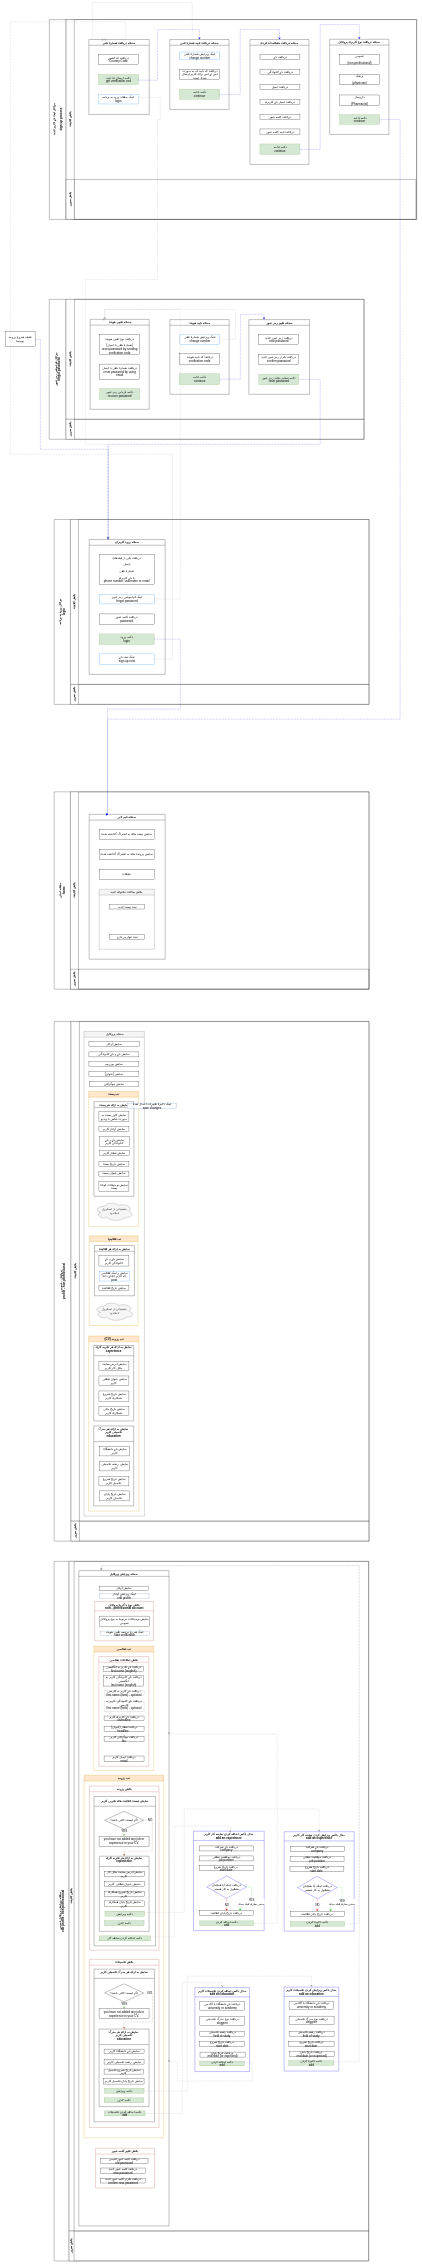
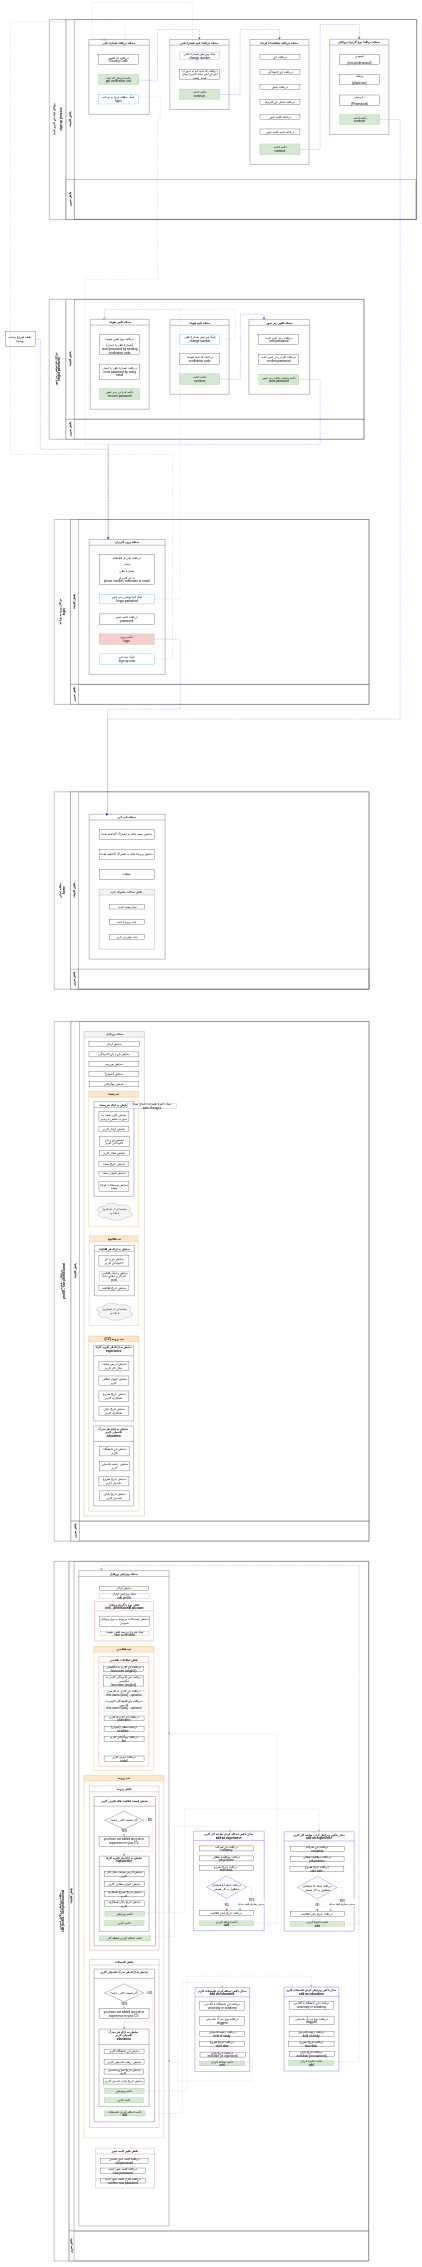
(20, 339) -> (20, 339)
(127, 639) -> (127, 639)
none -> (127, 922)
